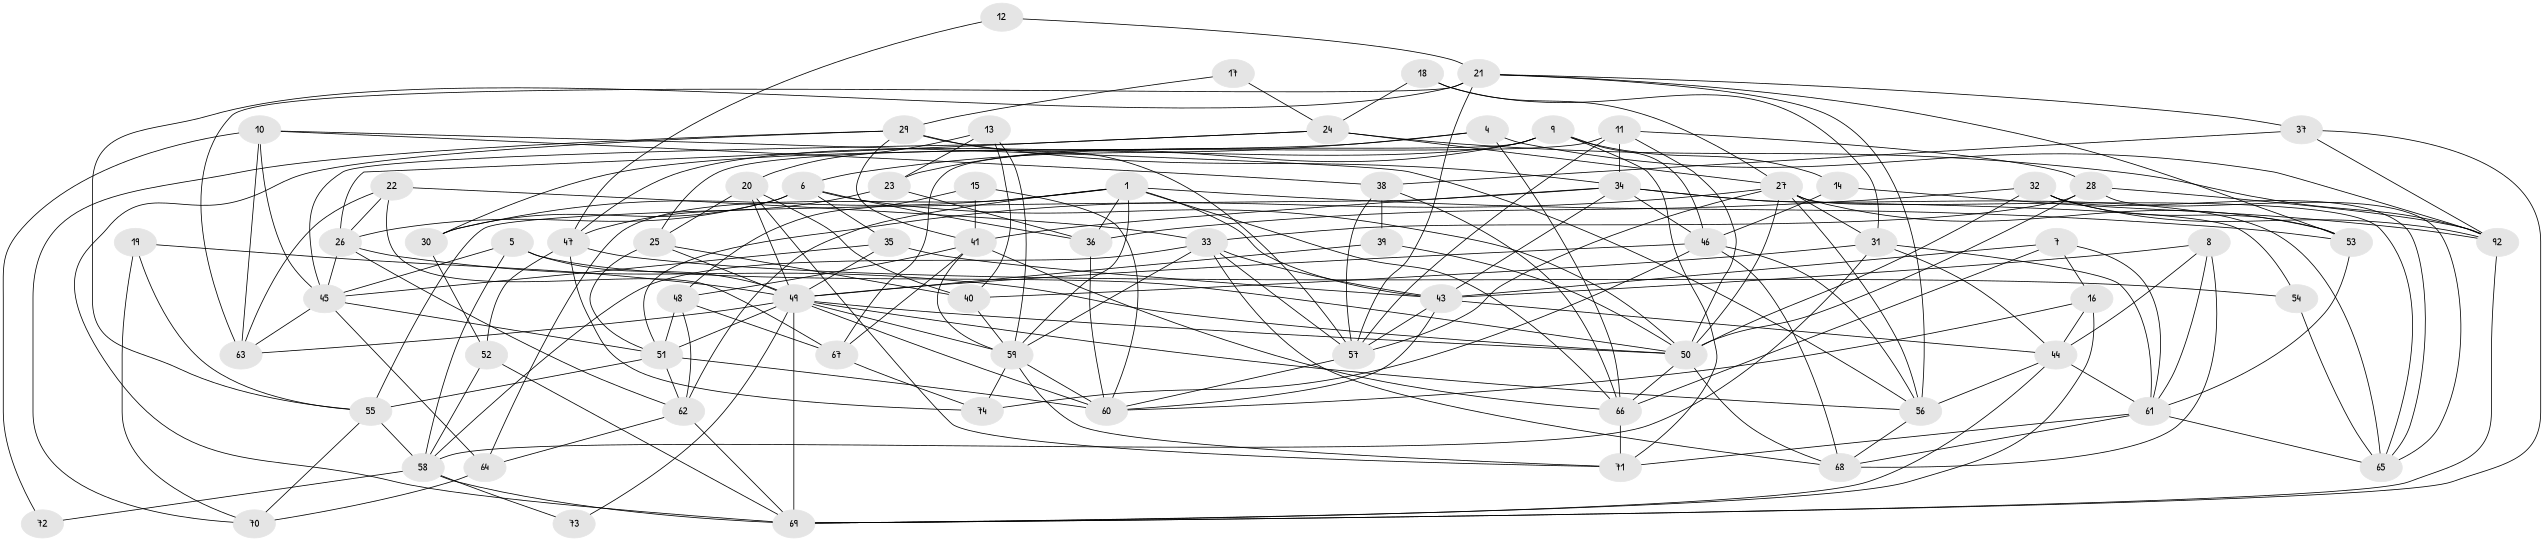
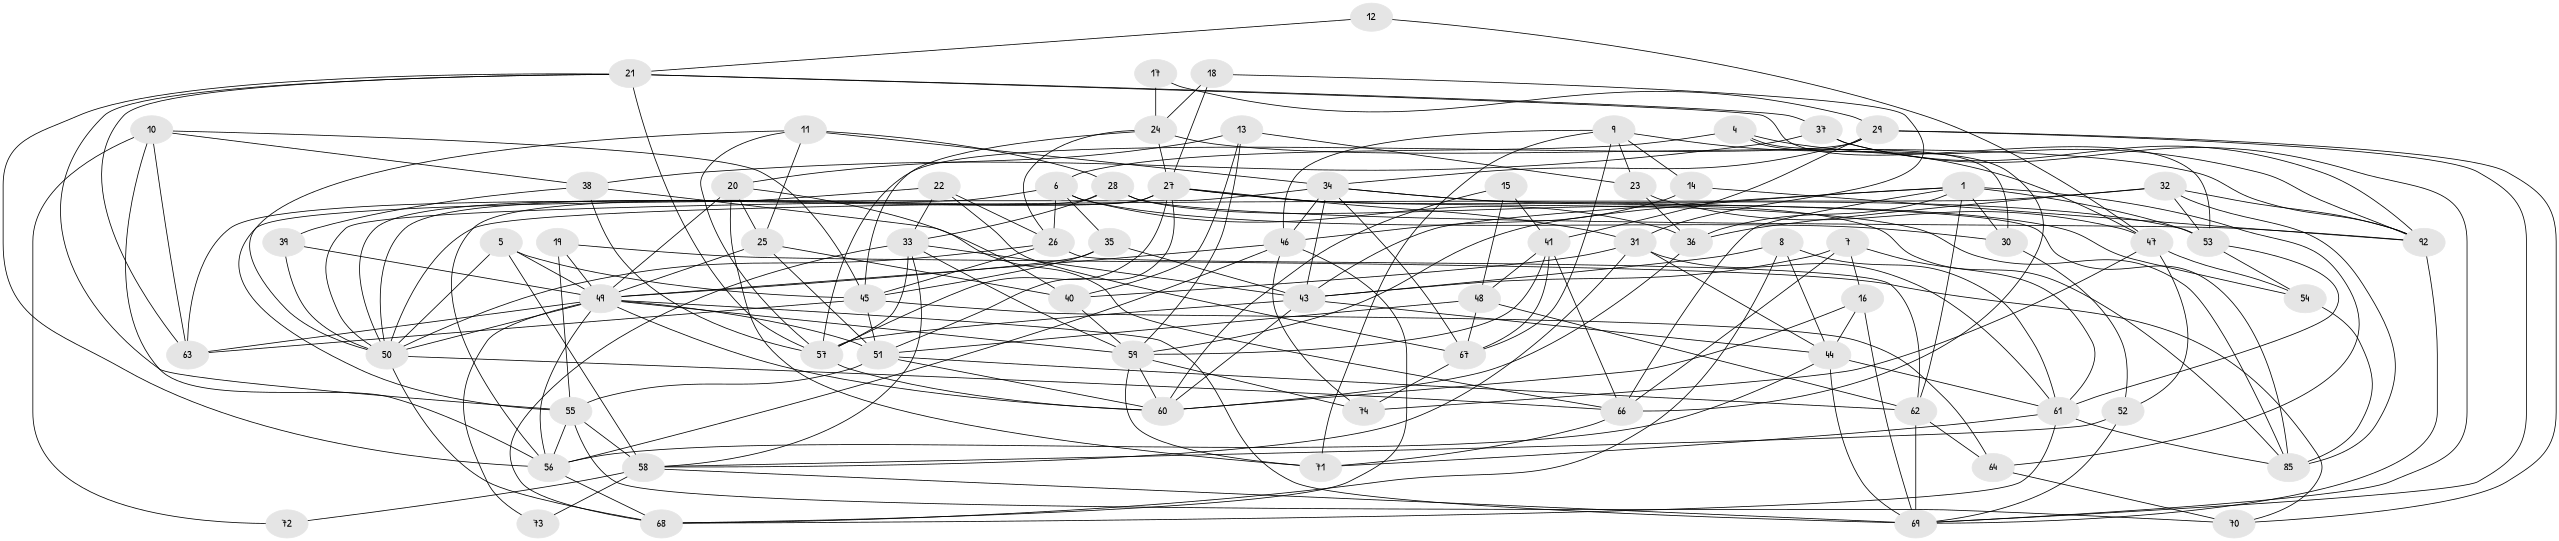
(1191, 217) -> (1390, 252)
none -> (2257, 271)
none -> (560, 439)
(2381, 468) -> (2289, 468)
